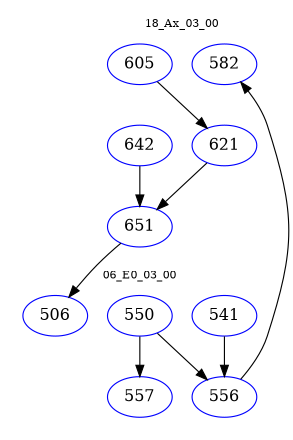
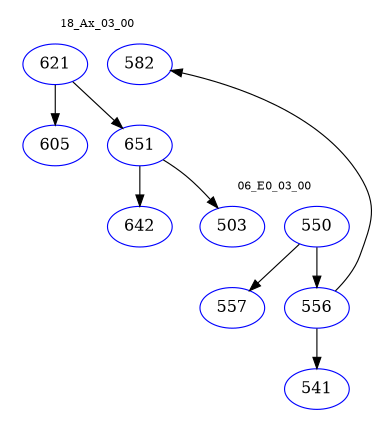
(178, 101) -> (55, 99)
(140, 181) -> (140, 181)
(55, 316) -> (232, 227)
(224, 351) -> (317, 343)
